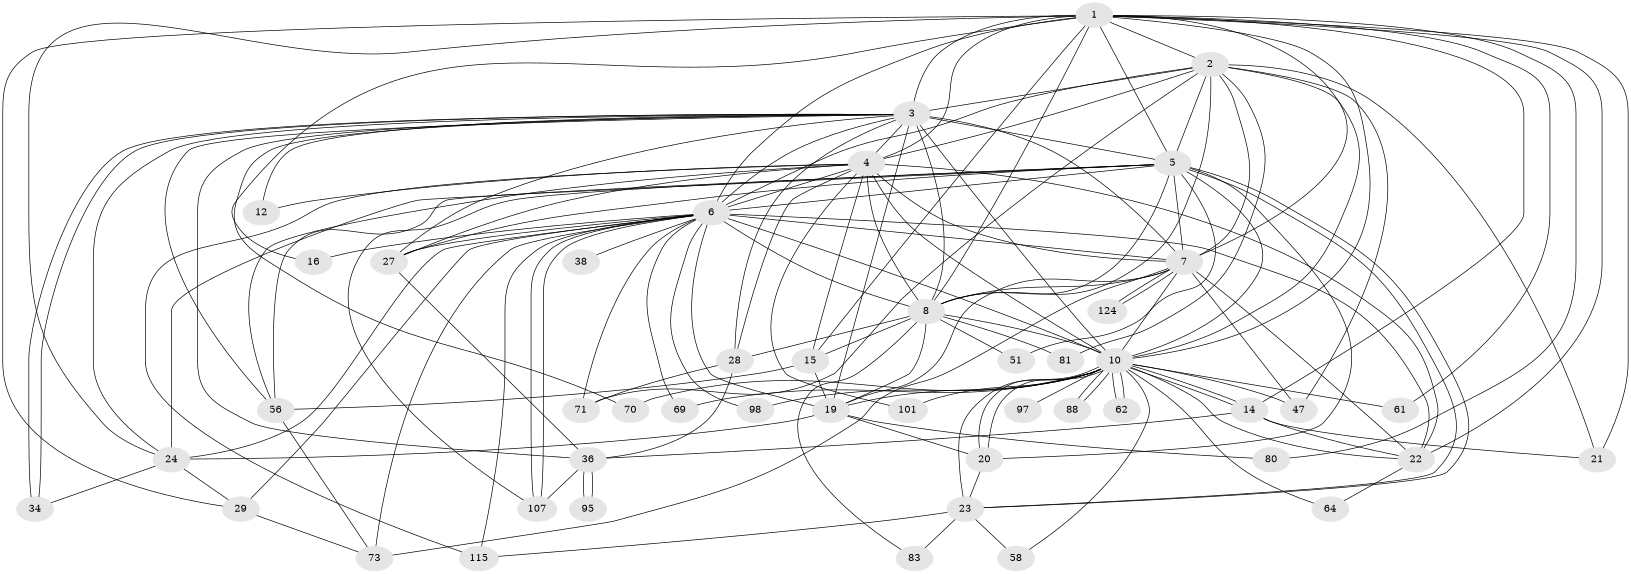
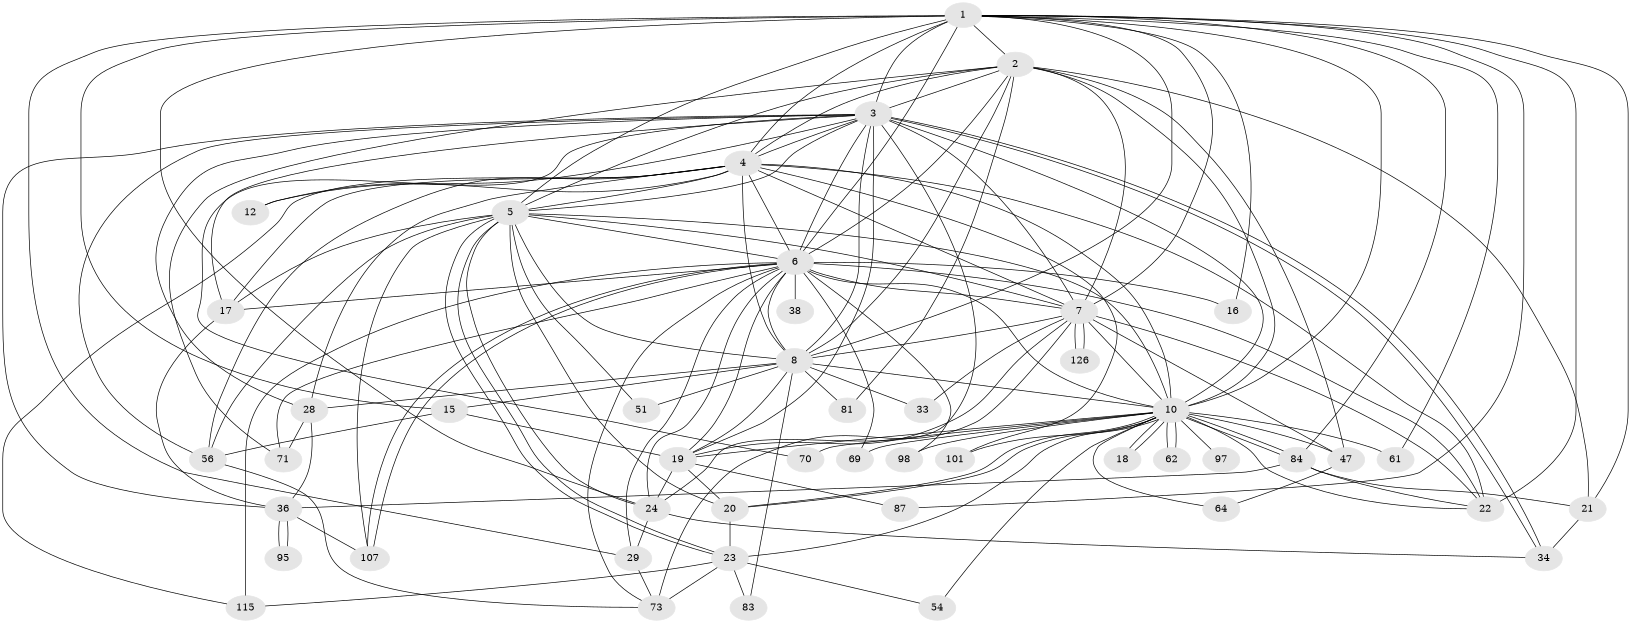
(389, 262) -> (226, 311)
(837, 262) -> (629, 193)
(1107, 311) -> (1080, 361)
none -> (923, 410)
(1072, 410) -> (1122, 460)
(1249, 410) -> (1297, 460)
(1271, 460) -> (900, 509)
(1363, 490) -> (1304, 479)
none -> (1566, 534)
(1016, 558) -> (937, 608)
none -> (693, 583)
